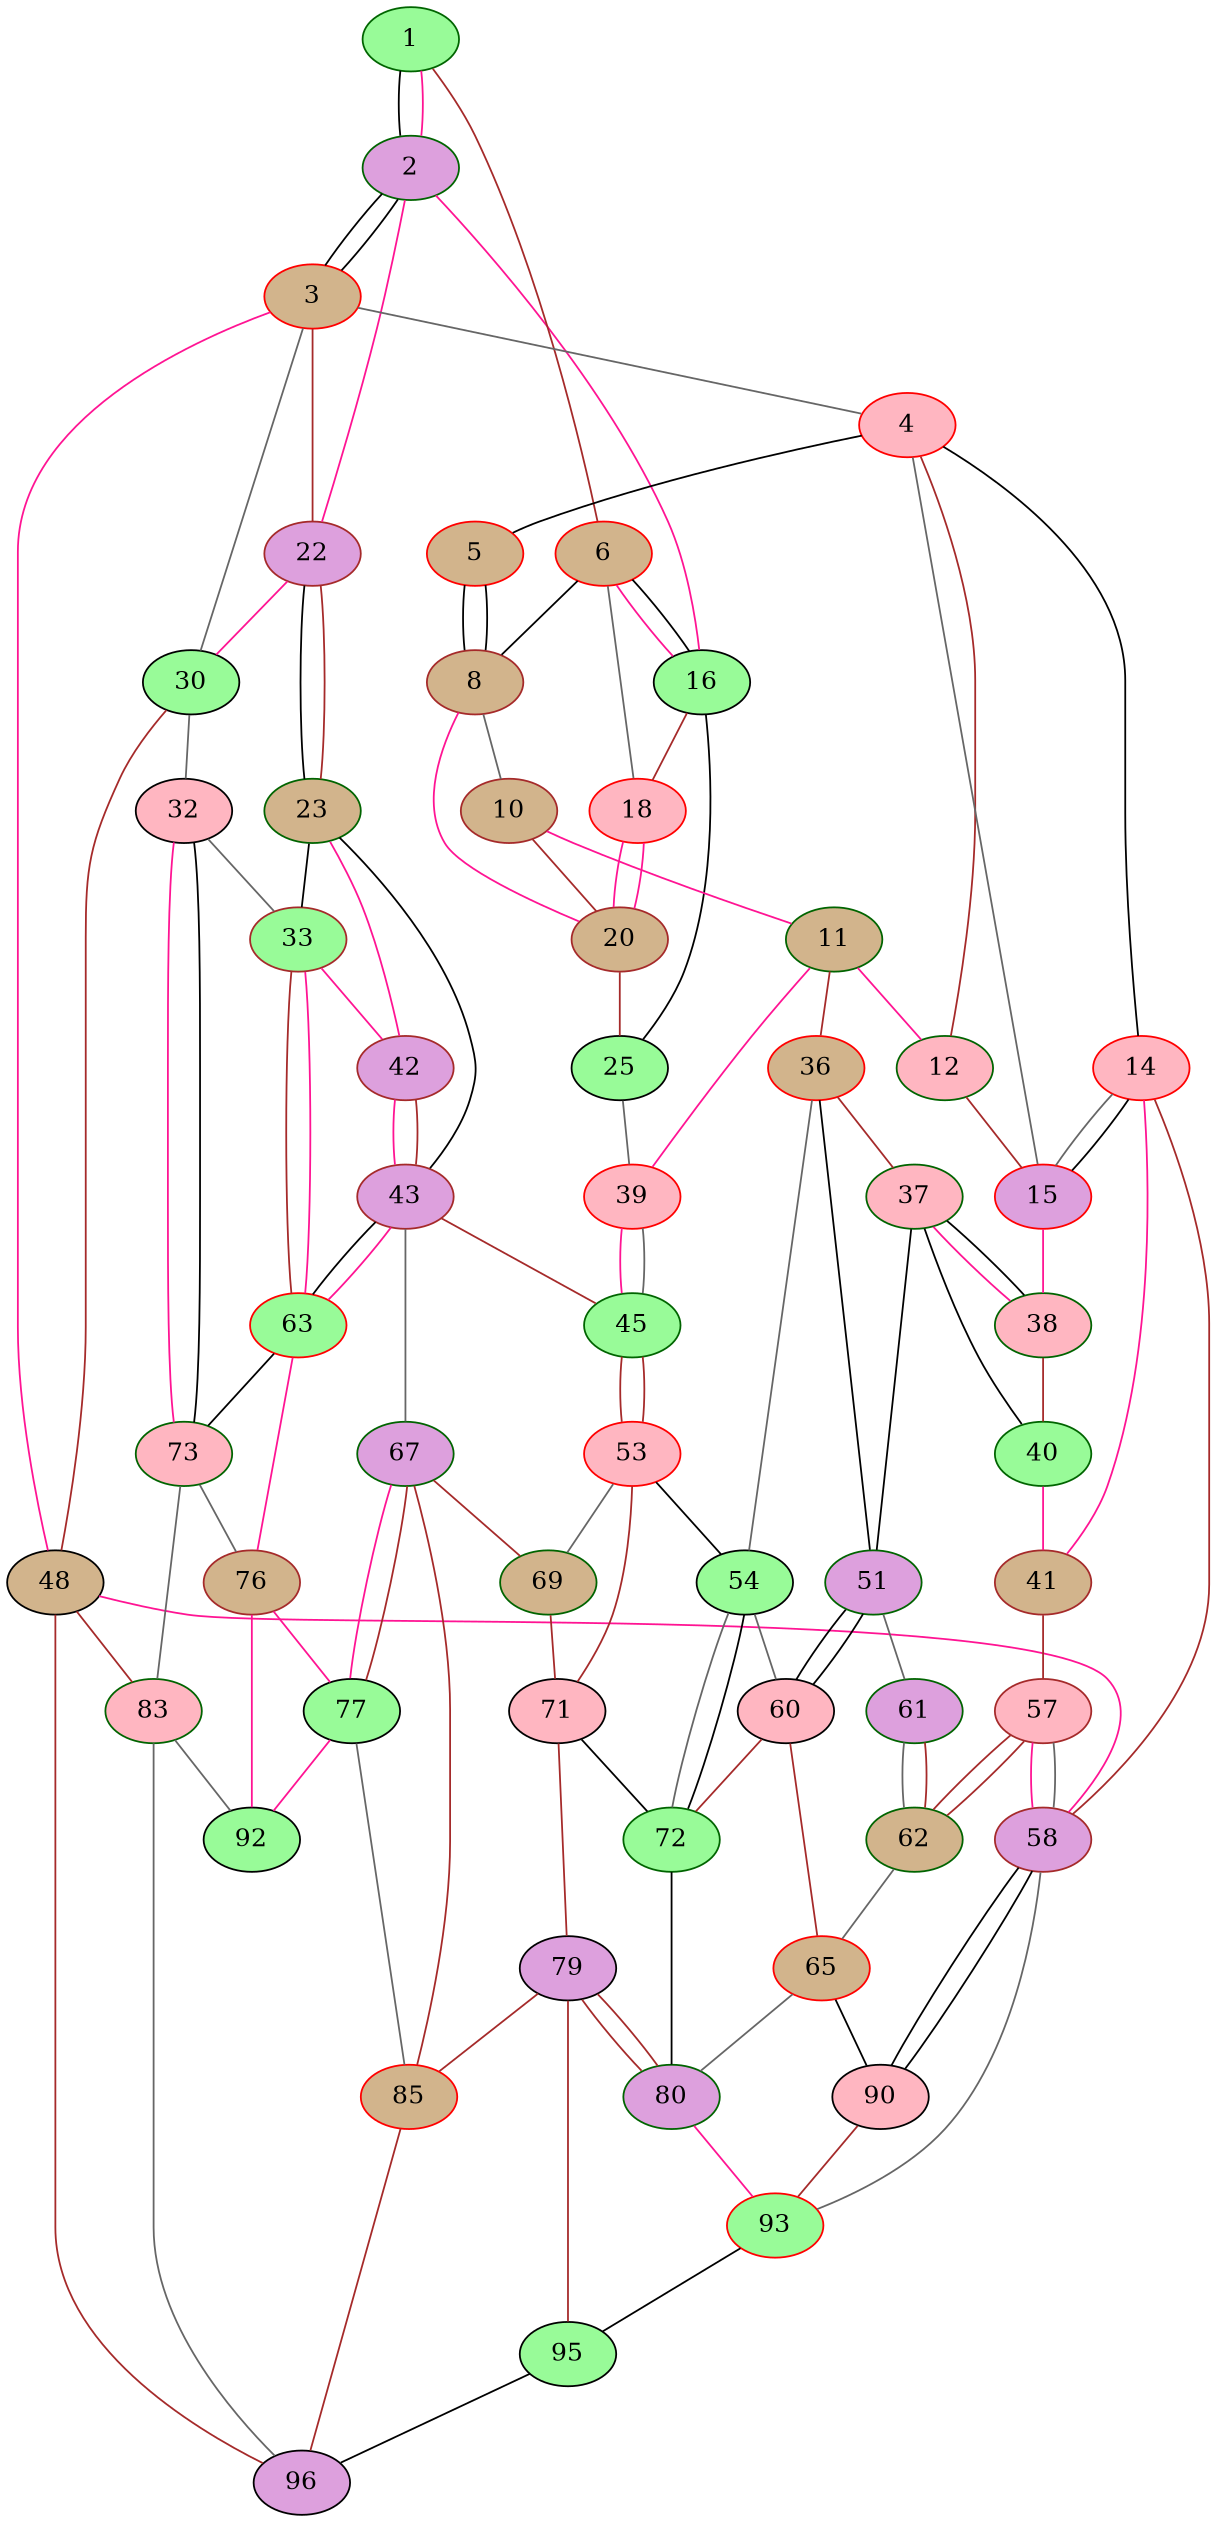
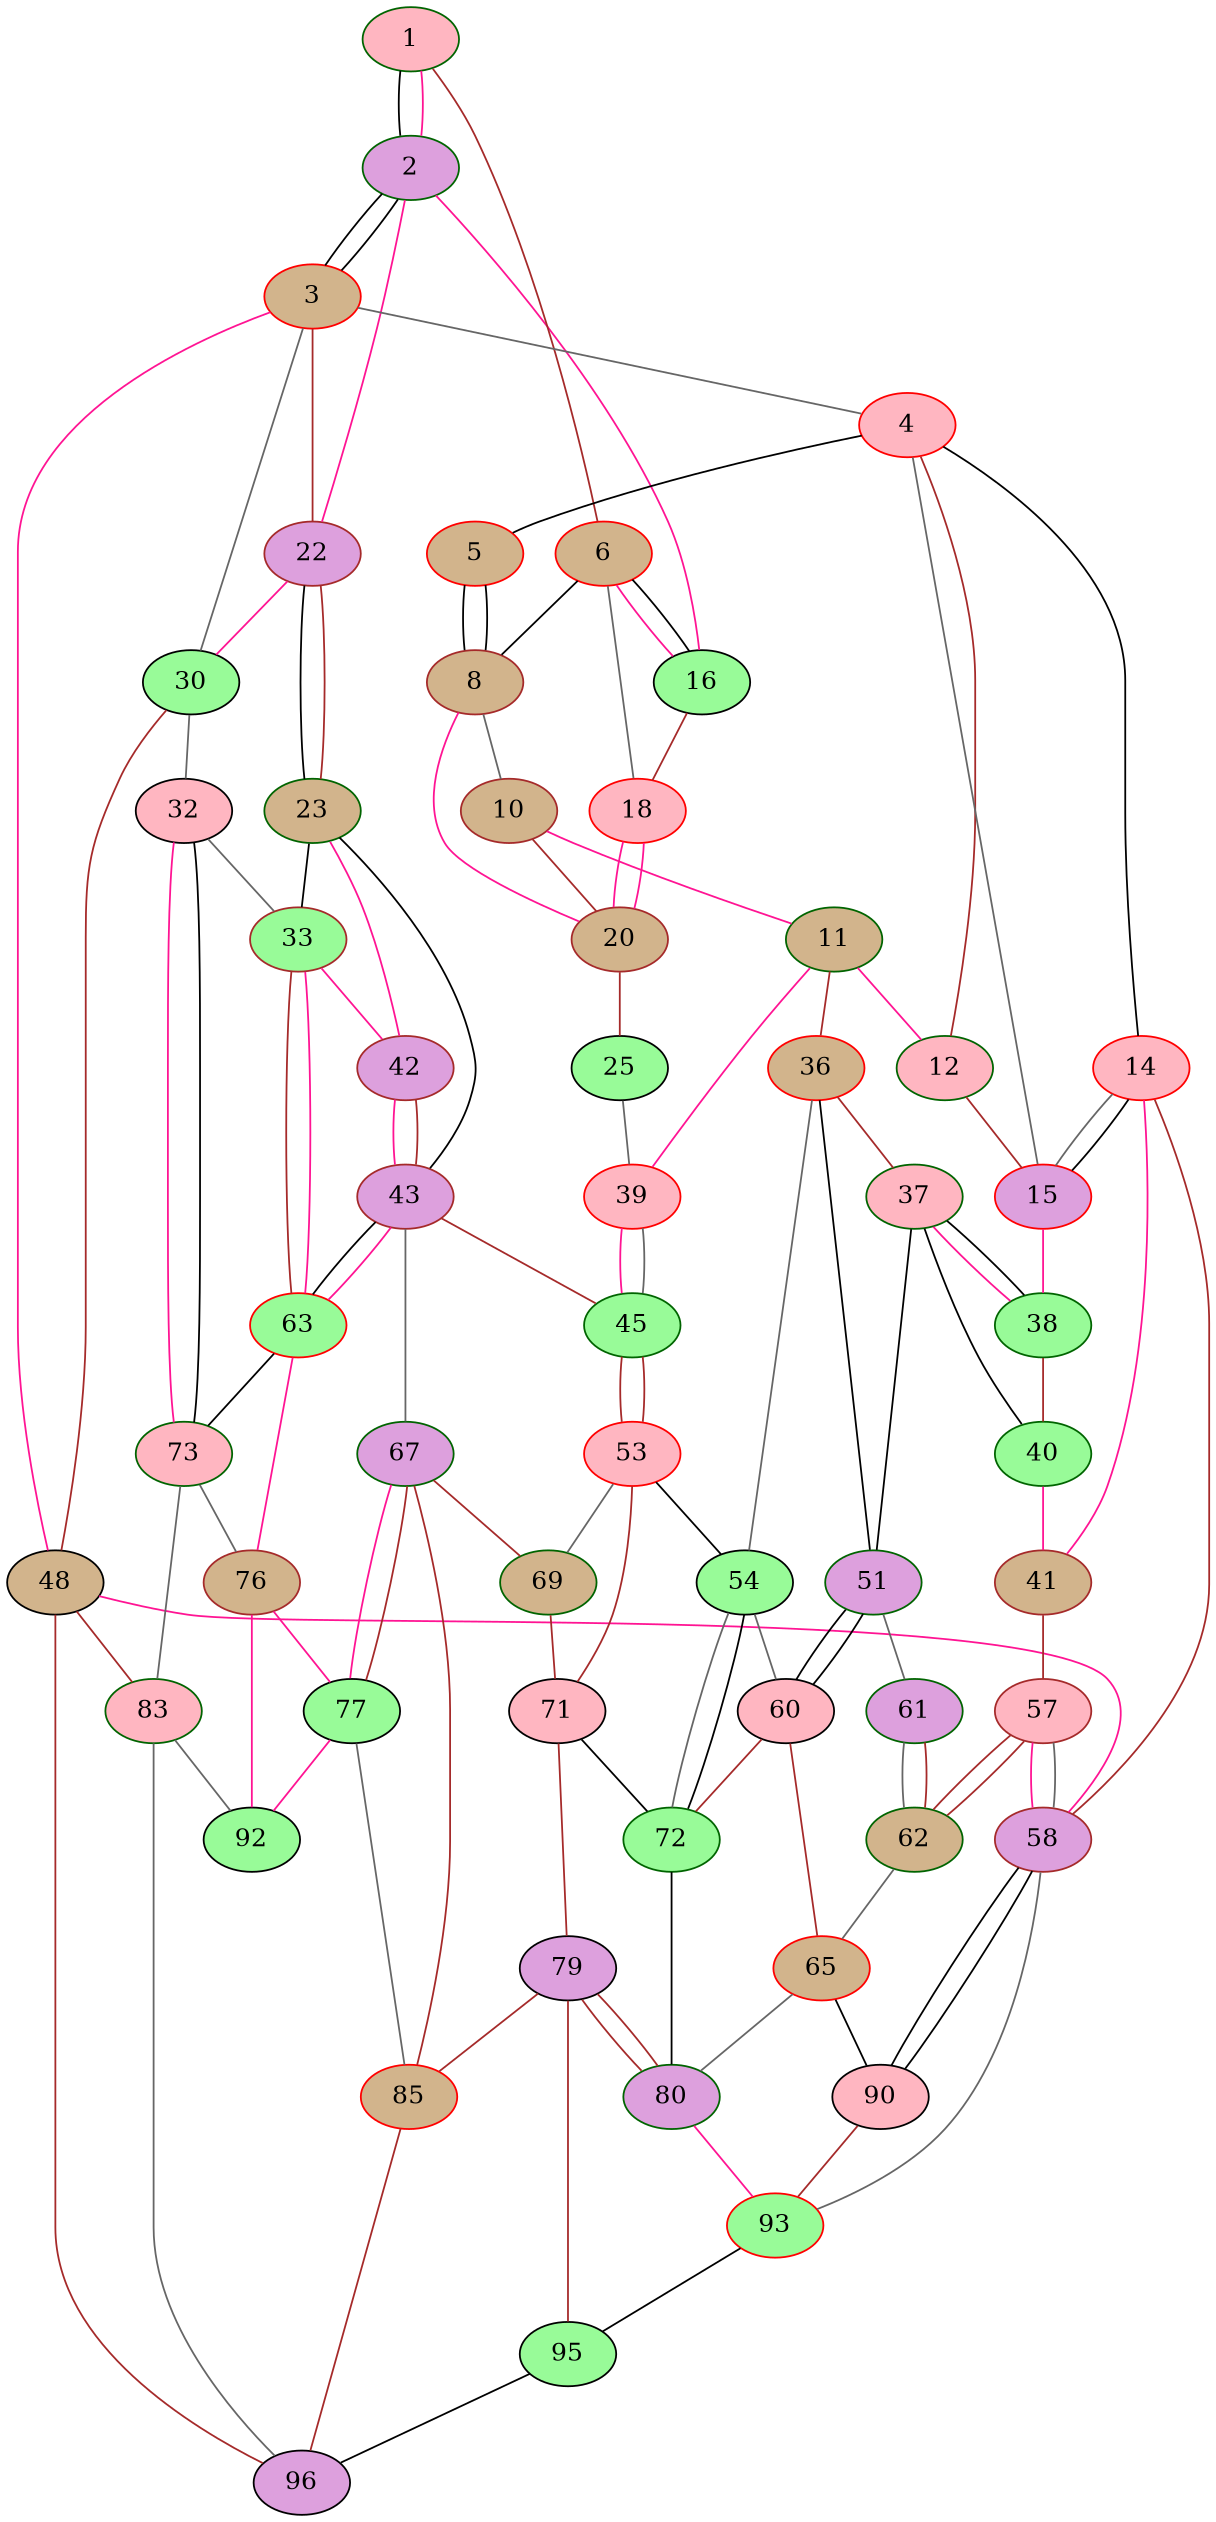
(411, 39) -> (411, 39)
(706, 876) -> none
(1043, 1325) -> (1043, 1325)
